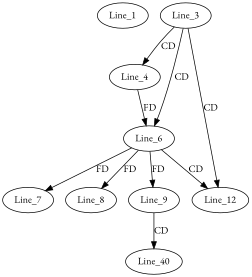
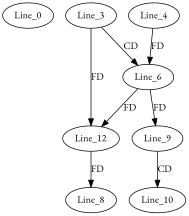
(123, 16) -> (28, 16)
(160, 42) -> none
(211, 108) -> (98, 77)
(122, 167) -> (91, 166)
(196, 169) -> (130, 108)
(28, 200) -> none
(154, 262) -> (157, 200)
